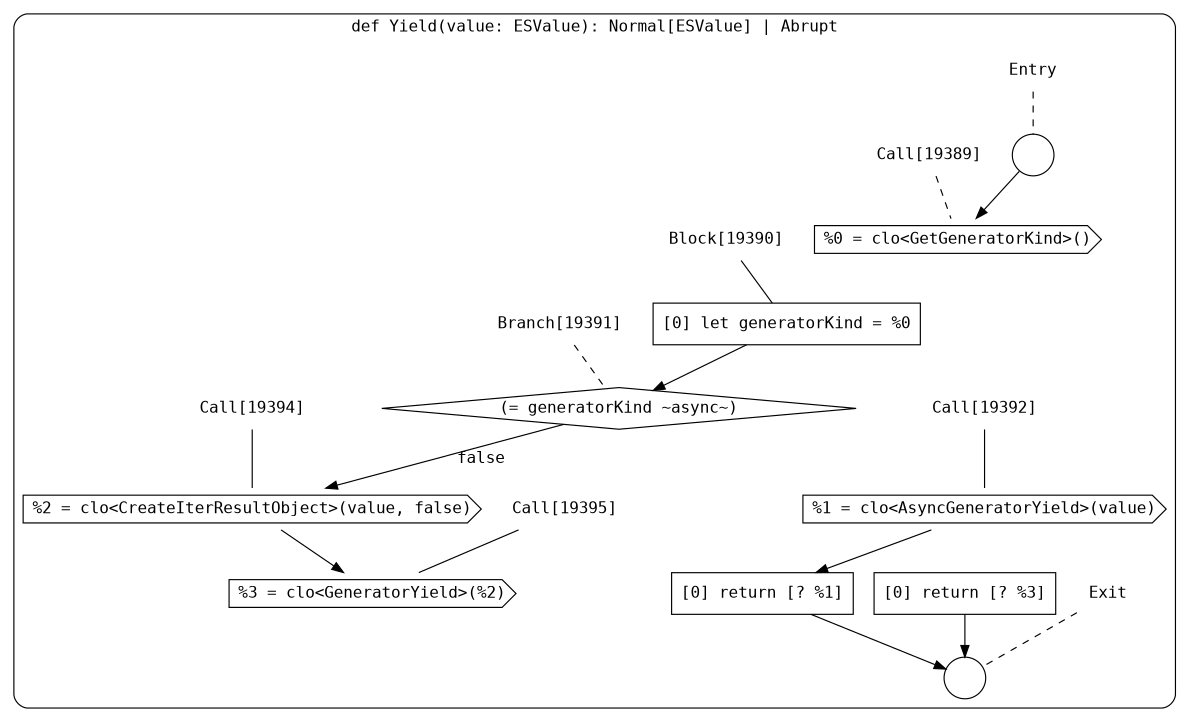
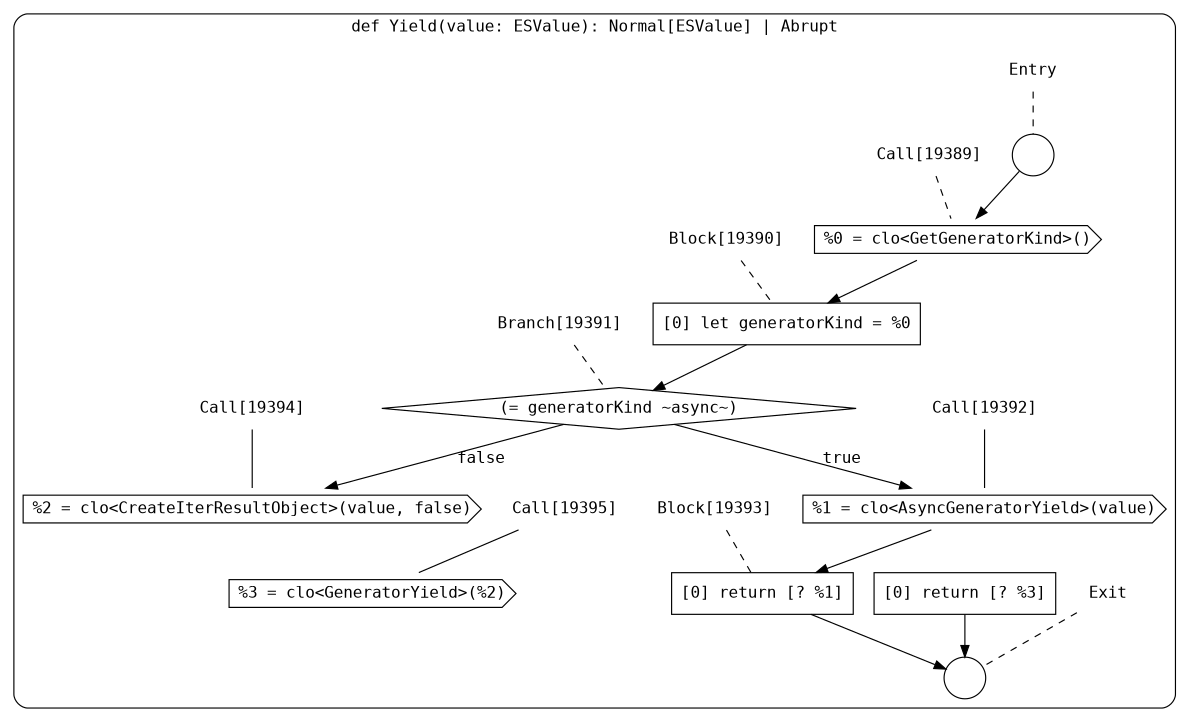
none -> (878, 279)
(757, 282) -> (757, 282)
none -> (787, 455)
none -> (715, 509)
(307, 548) -> none
